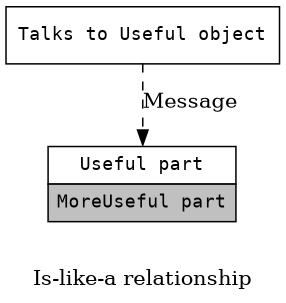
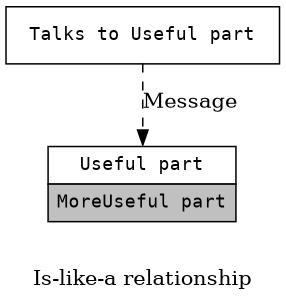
(143, 35) -> (143, 35)
